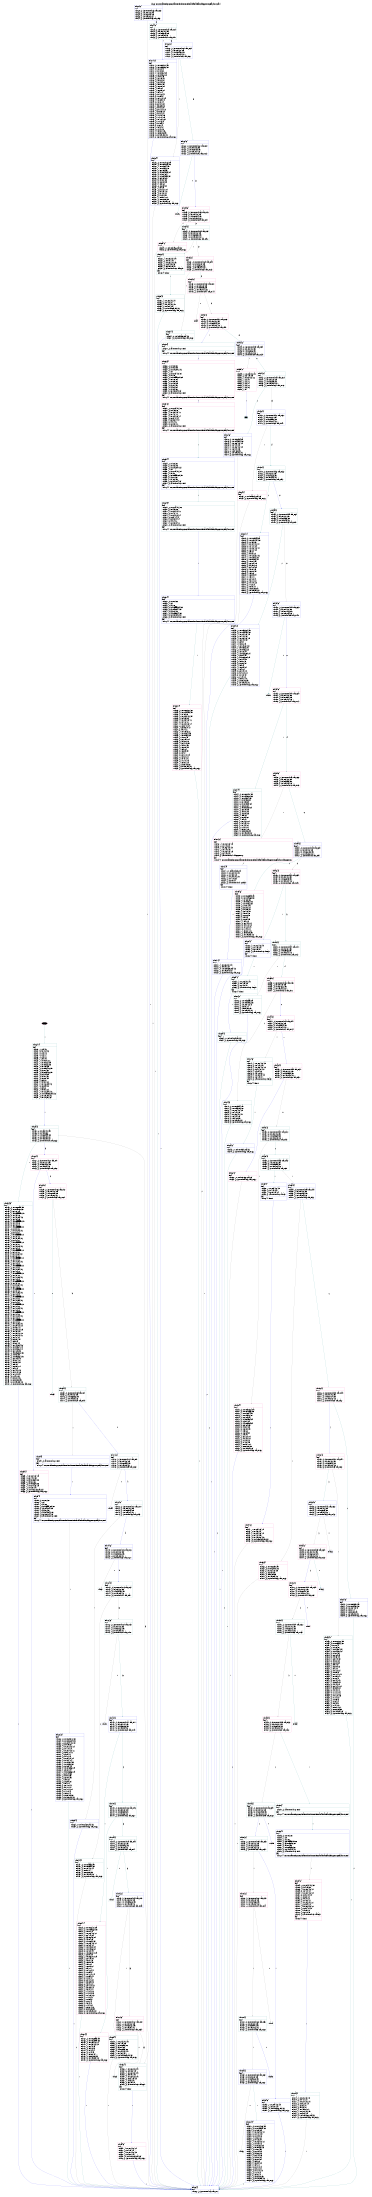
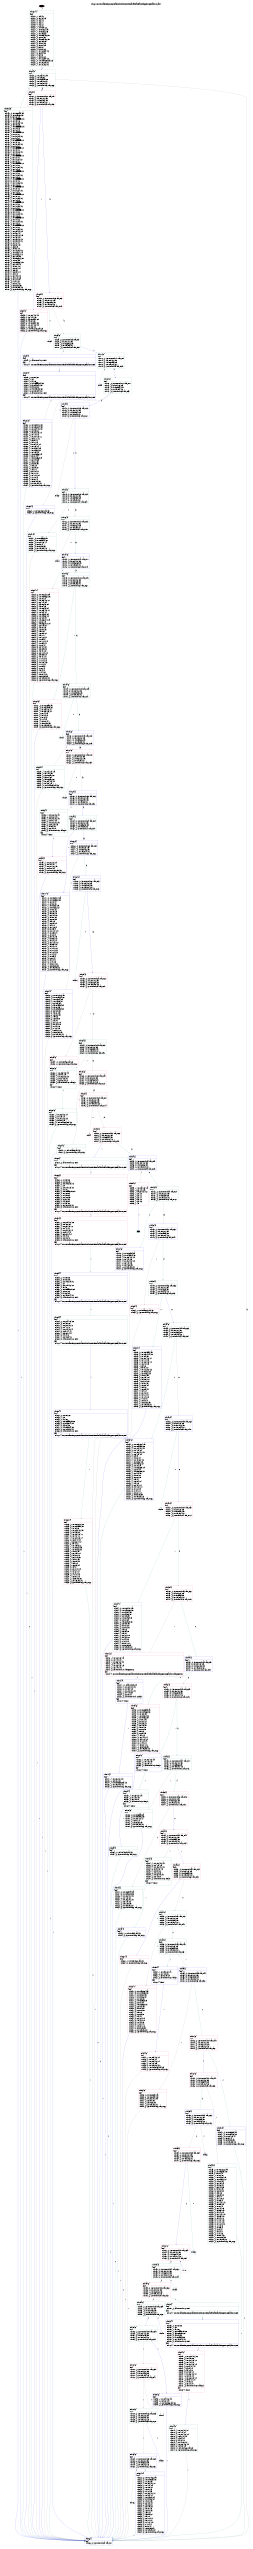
(143, 2047) -> (81, 777)
